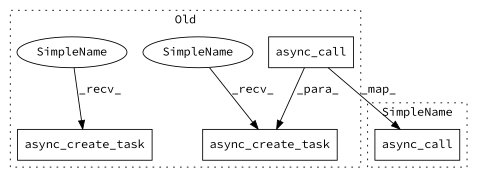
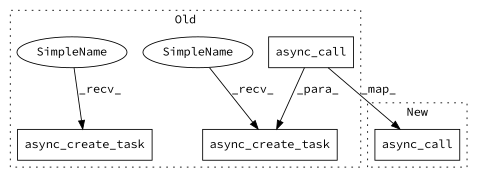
(417, 113) -> (417, 113)
